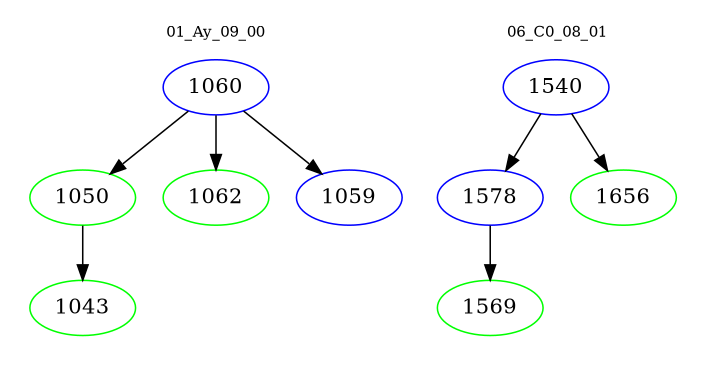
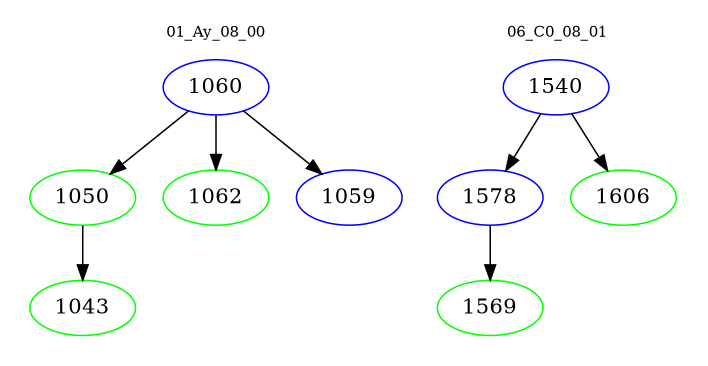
(216, 33) -> (216, 33)
(624, 198) -> (624, 198)
